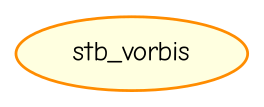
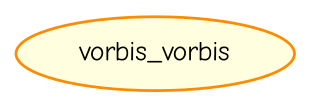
(132, 54) -> (155, 54)
